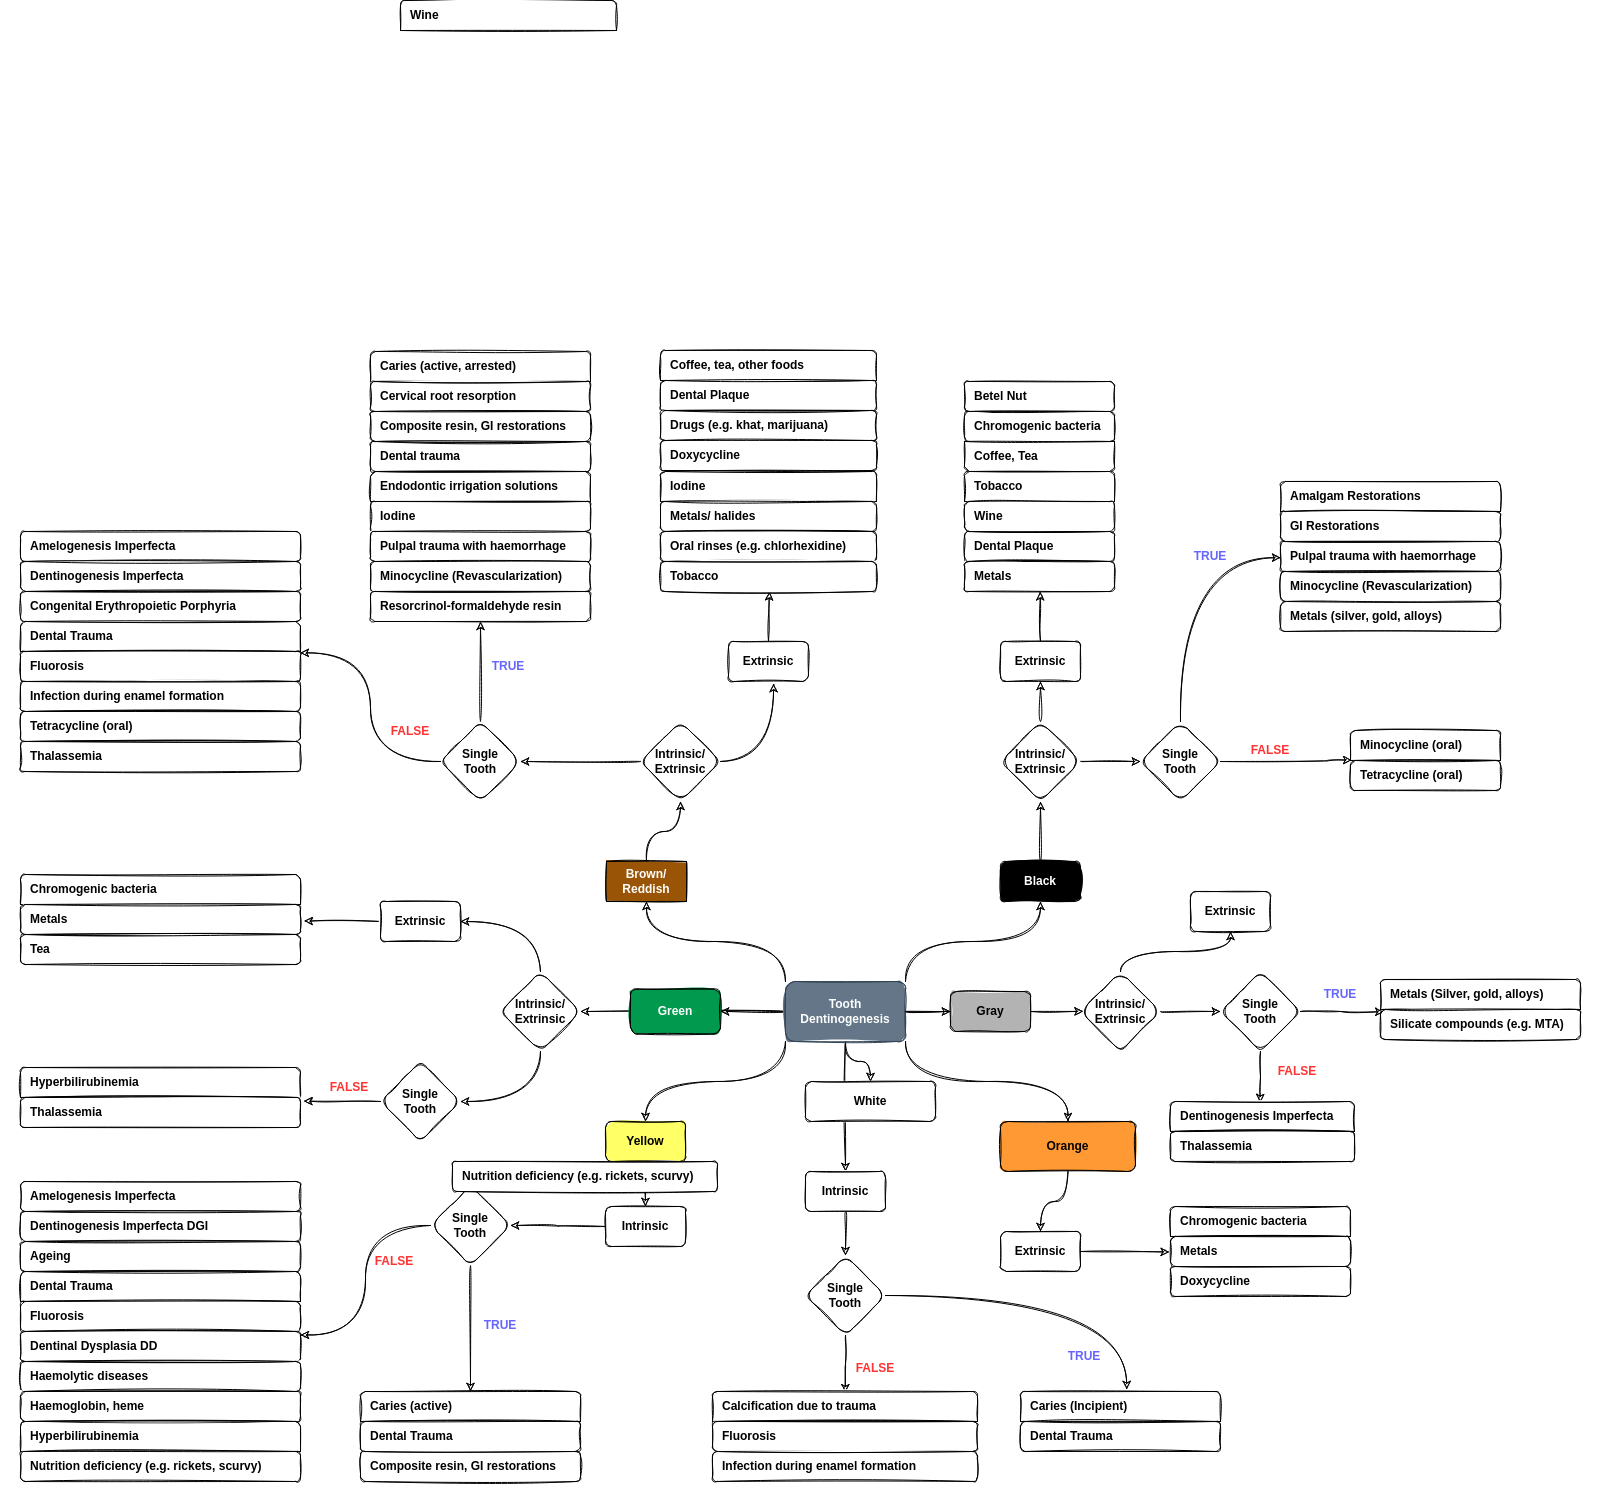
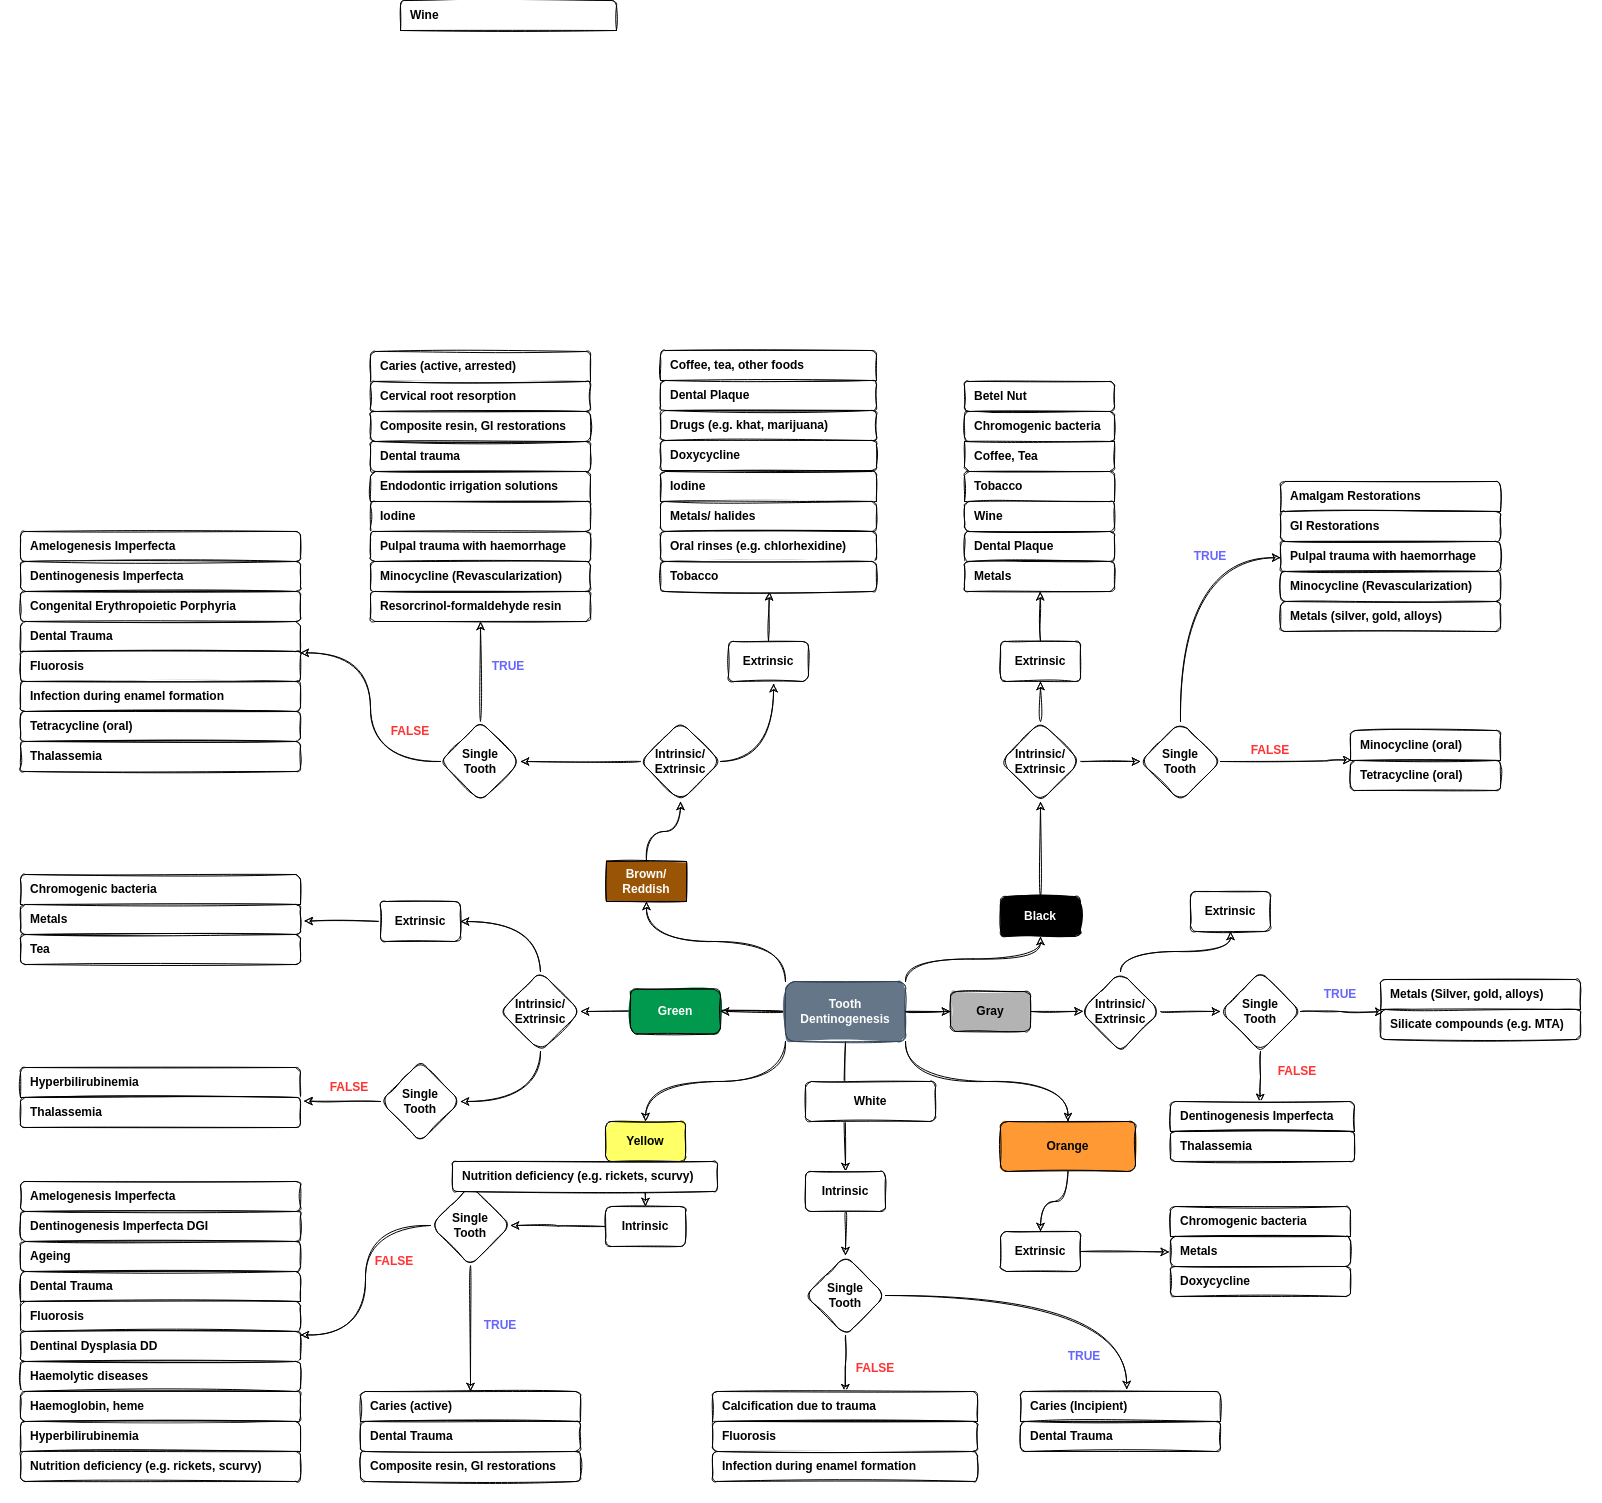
(1041, 882) -> (1041, 917)
(858, 1062) -> none
